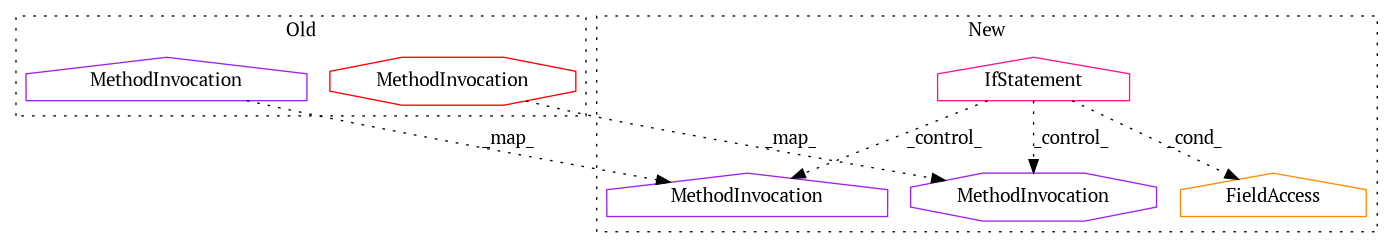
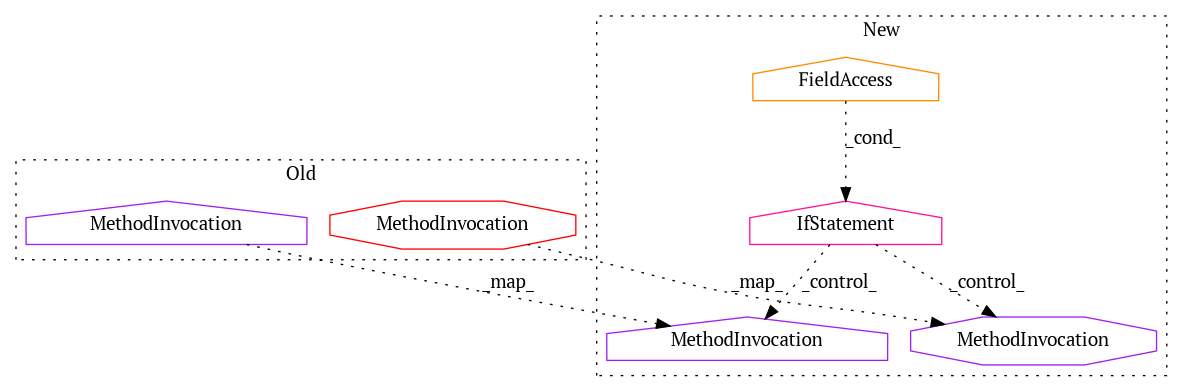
(1149, 137) -> (846, 144)
